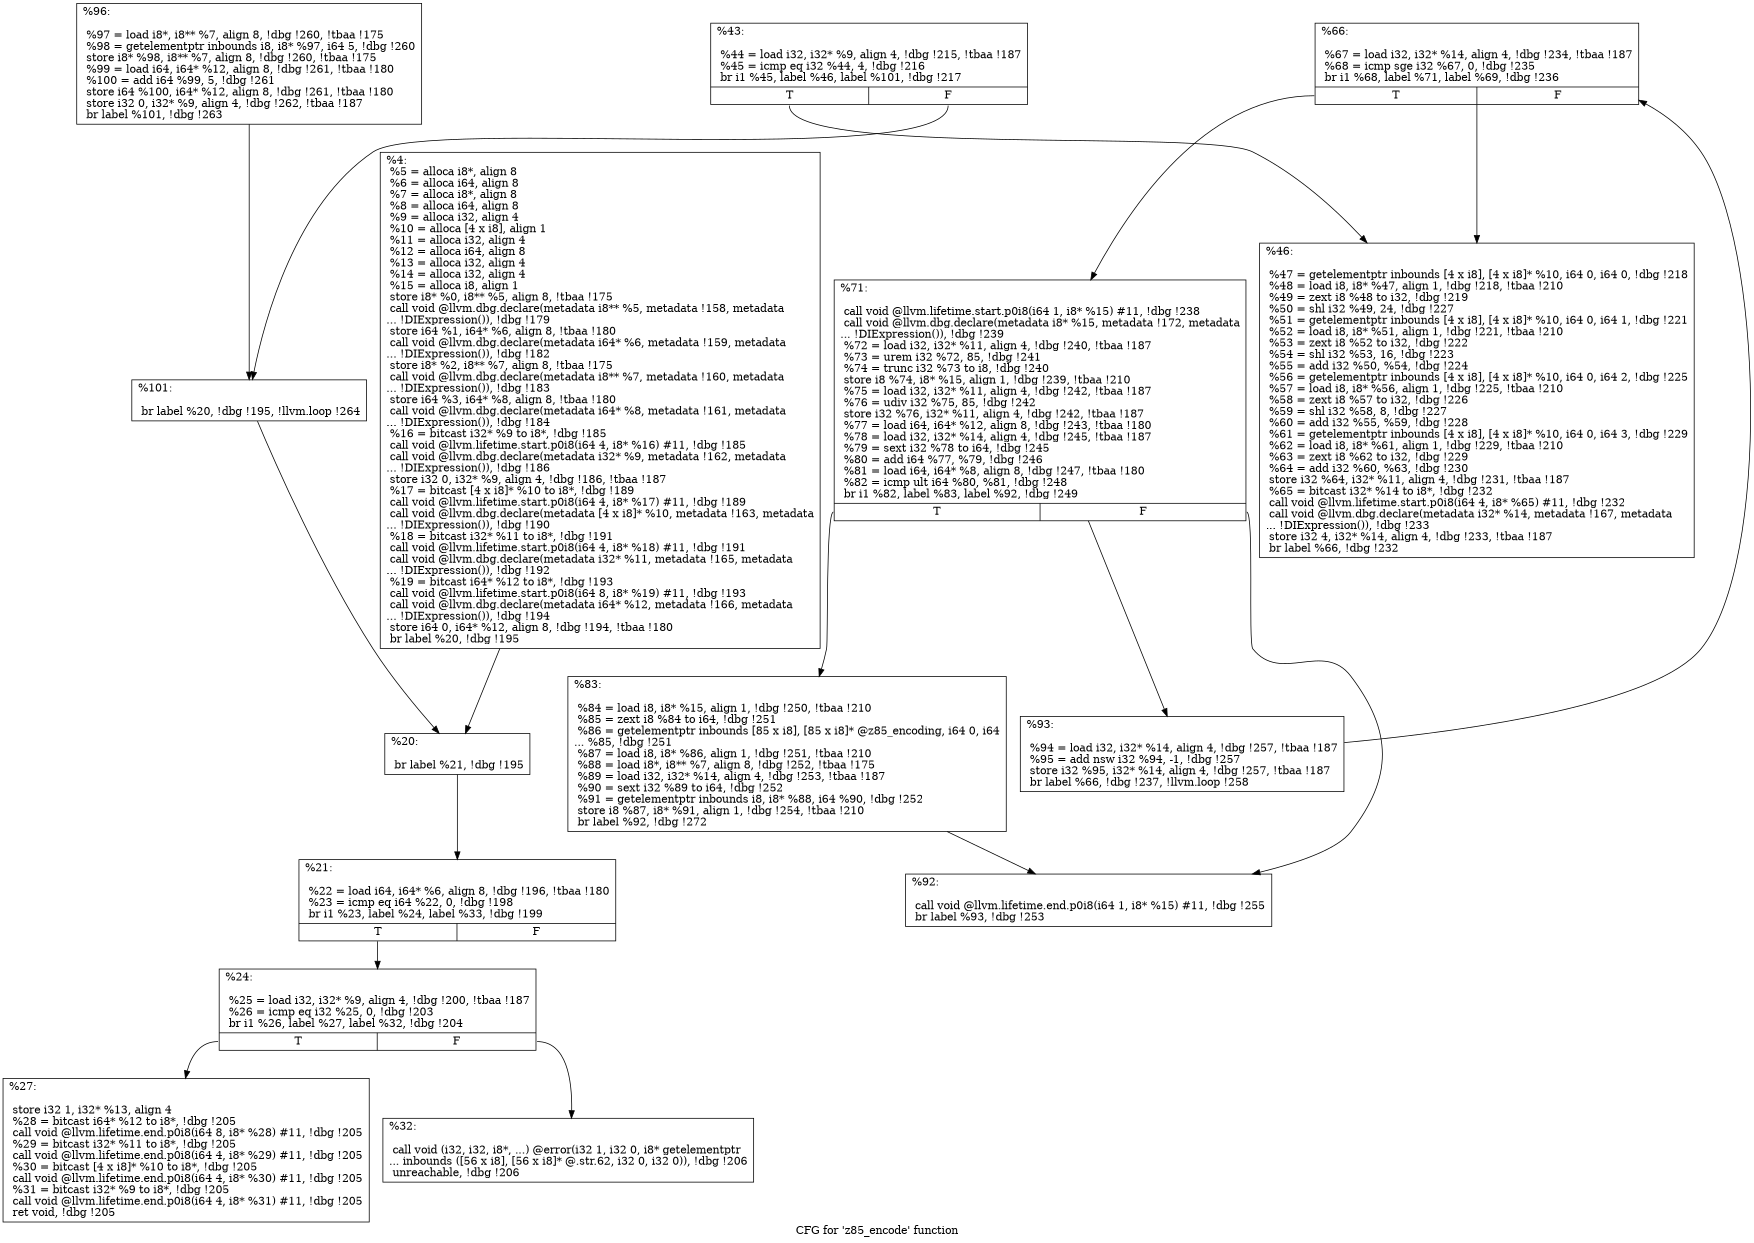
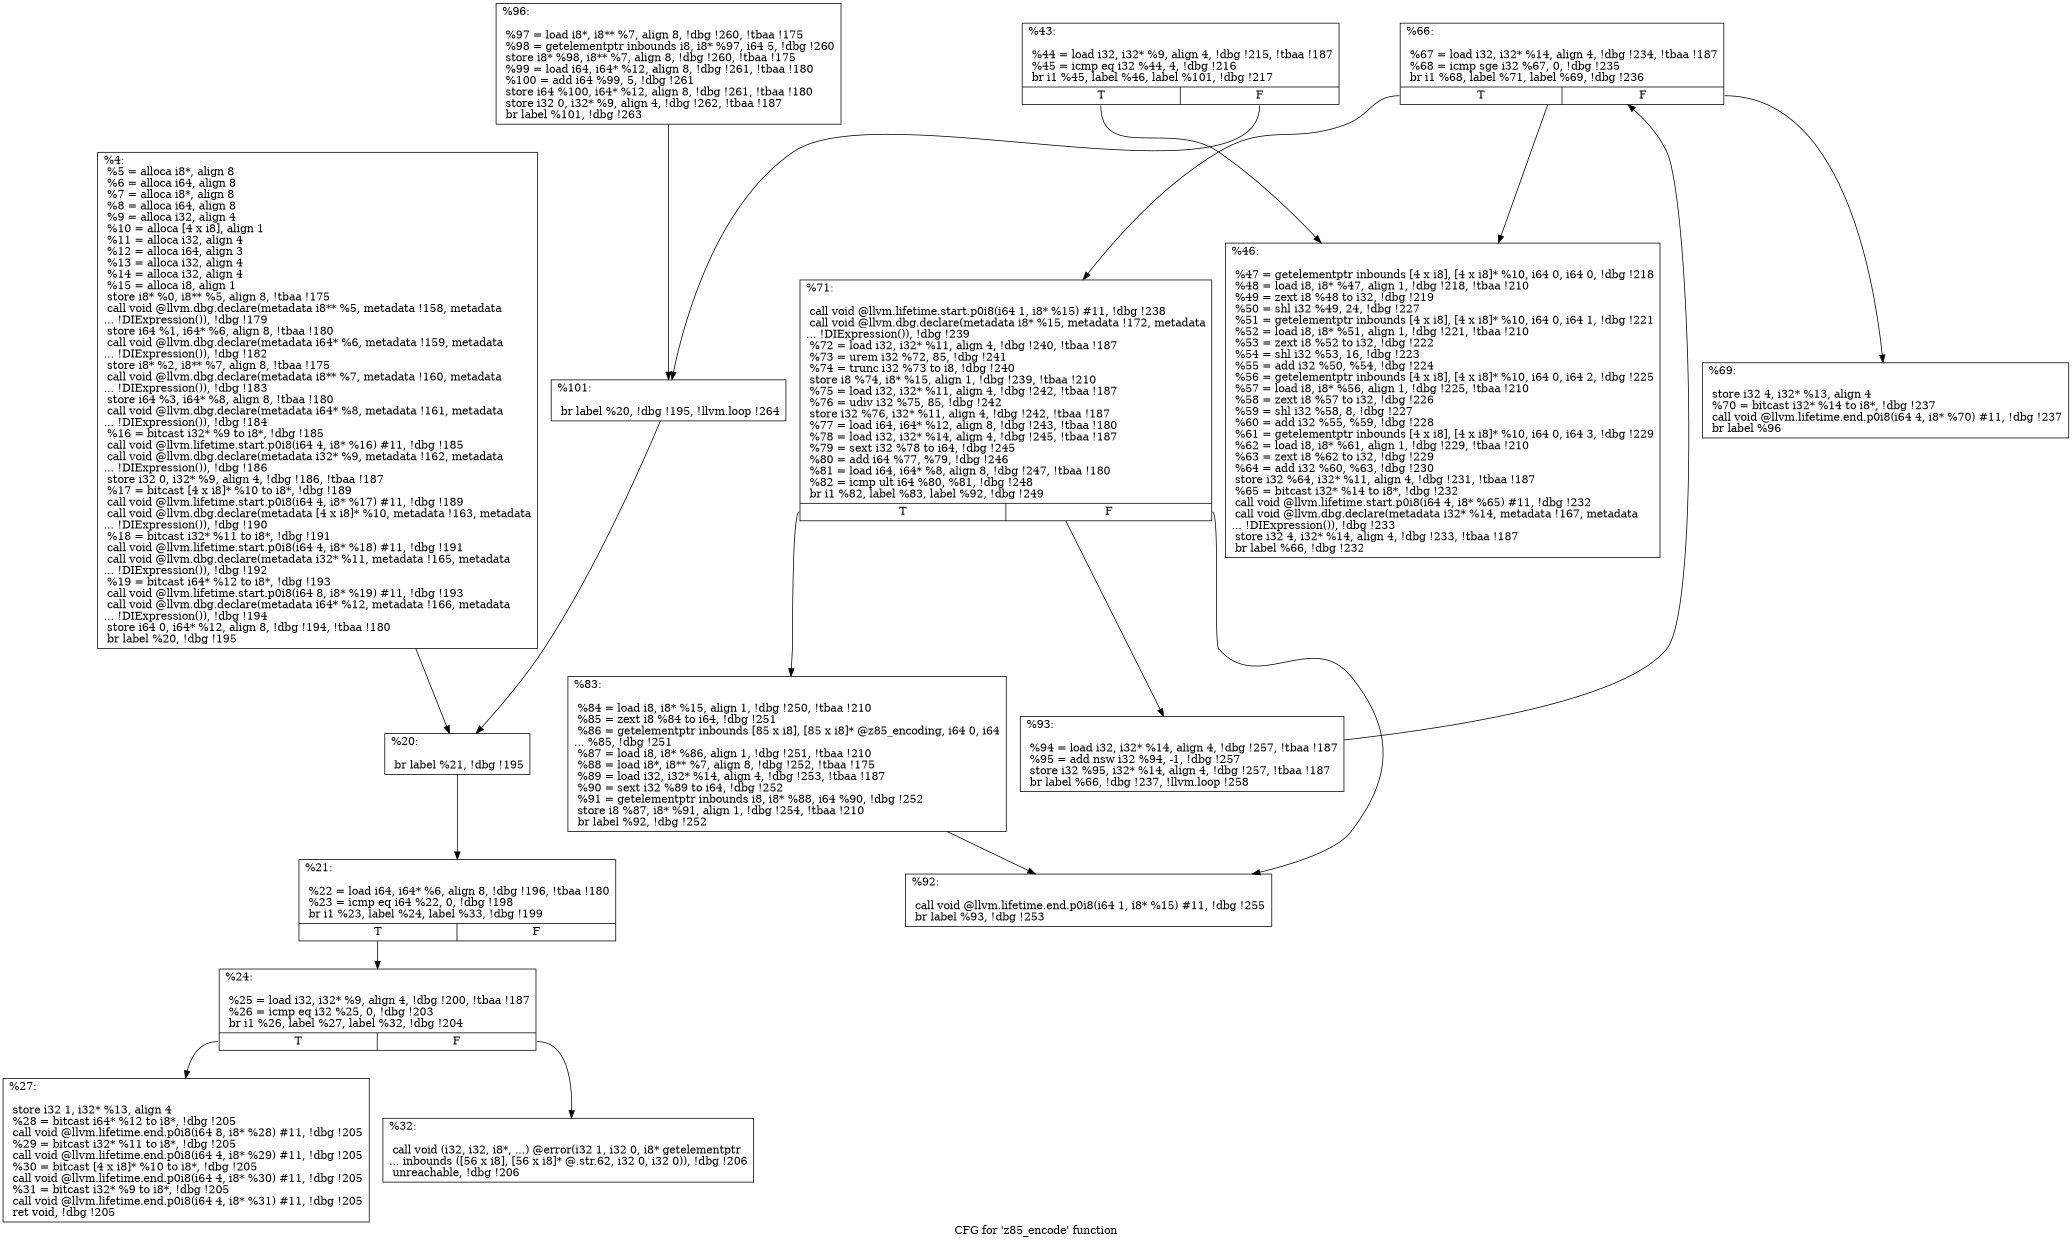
(456, 252) -> (174, 252)
none -> (1886, 400)
(640, 822) -> (640, 822)
